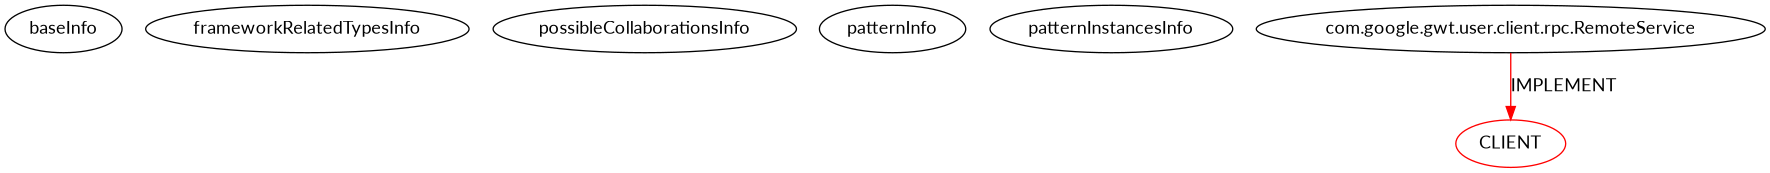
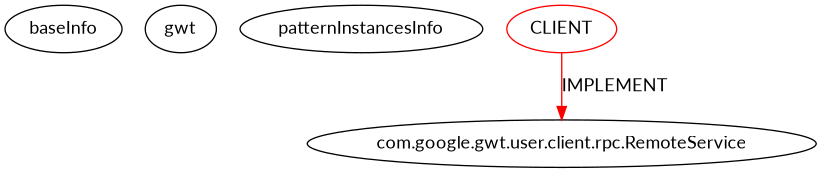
(307, 29) -> none
(645, 29) -> (181, 29)
(893, 29) -> none
(1511, 80) -> (562, 80)
